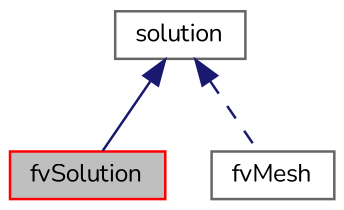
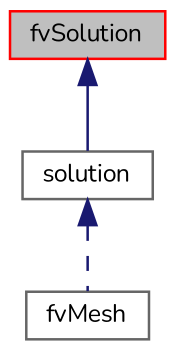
(127, 116) -> (88, 118)
